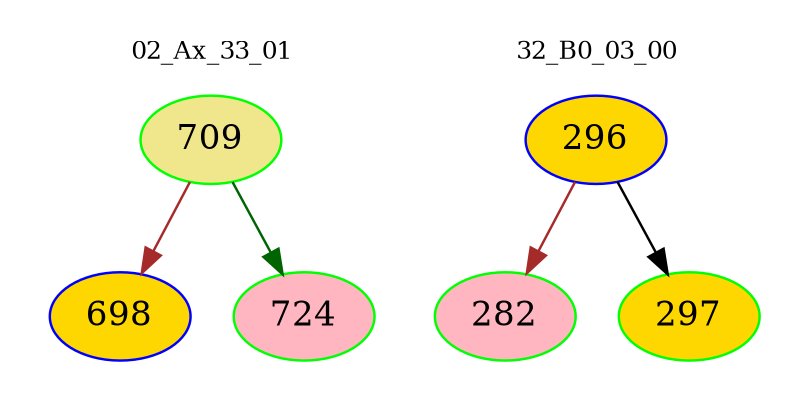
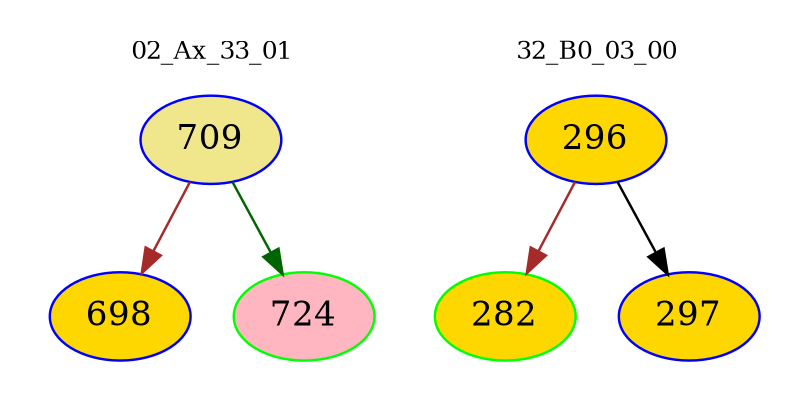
(211, 140) -> (211, 140)
(505, 316) -> (505, 316)
(689, 316) -> (689, 316)
